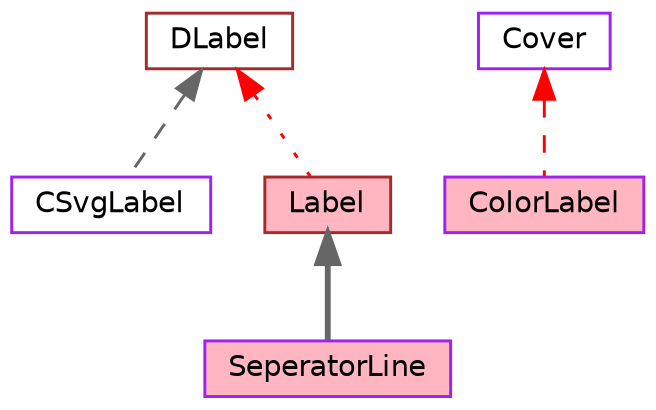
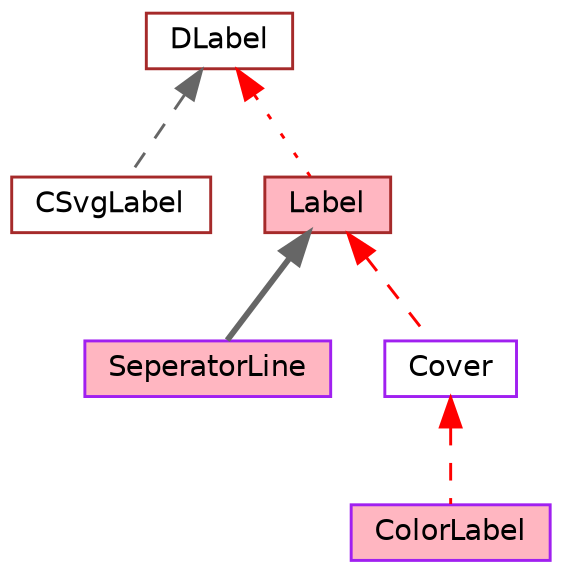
(111, 205) -> (111, 205)
none -> (398, 299)
